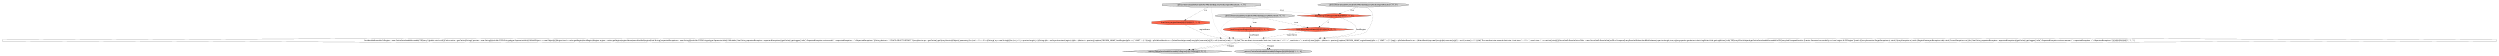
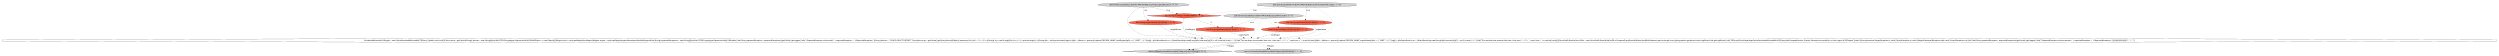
none -> (1156, 23)
(1181, 23) -> (1305, 23)
(1316, 29) -> (1225, 29)
